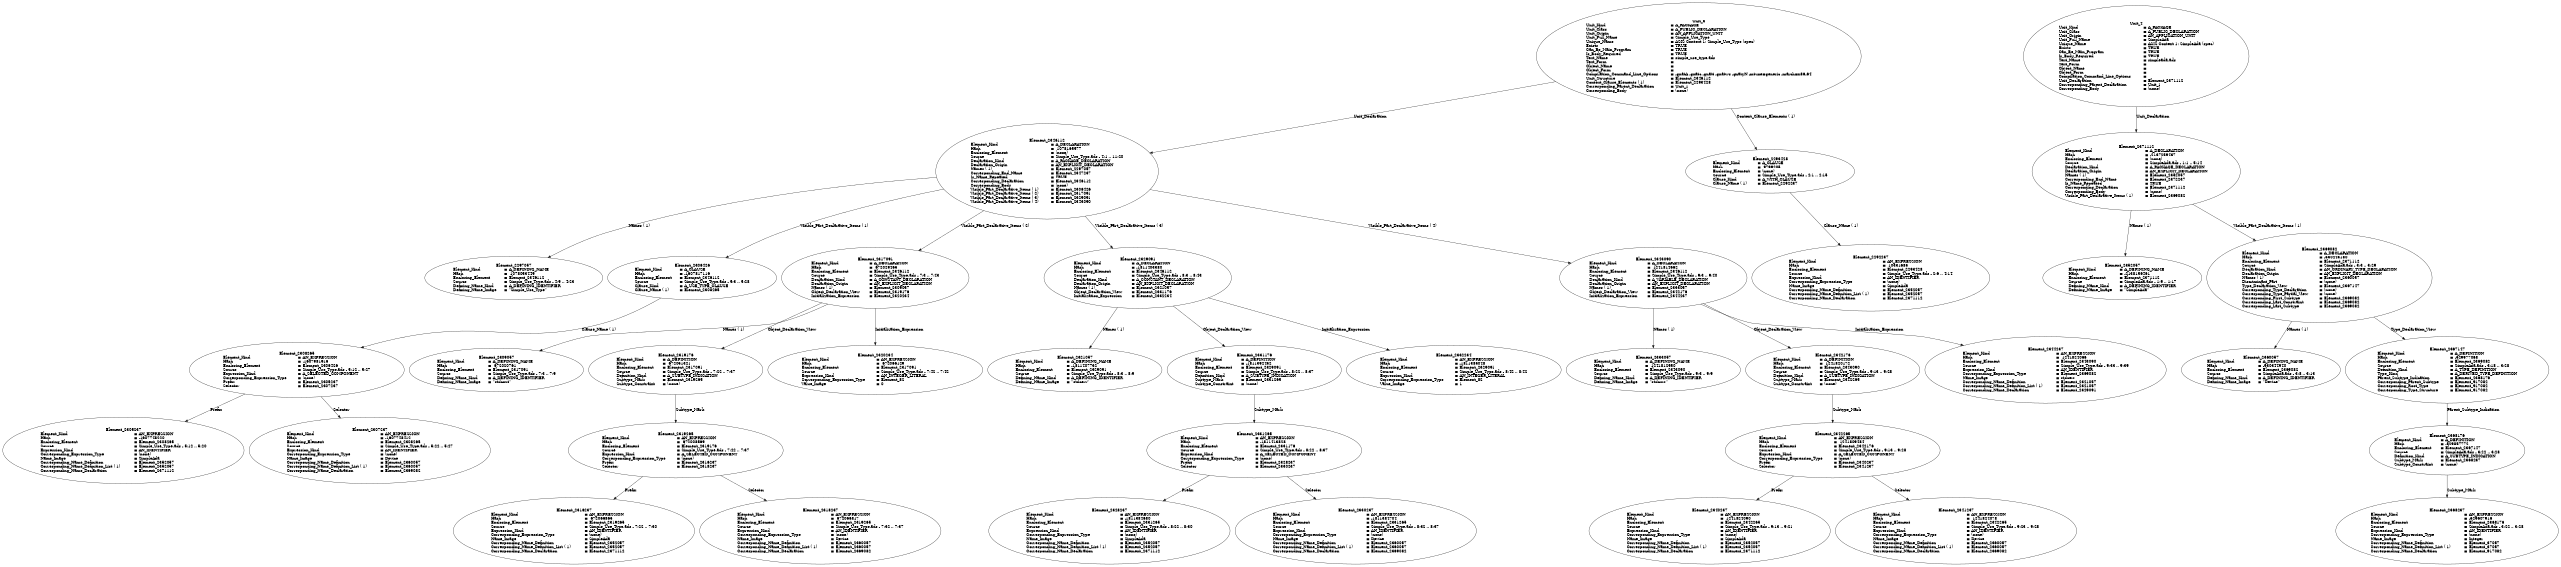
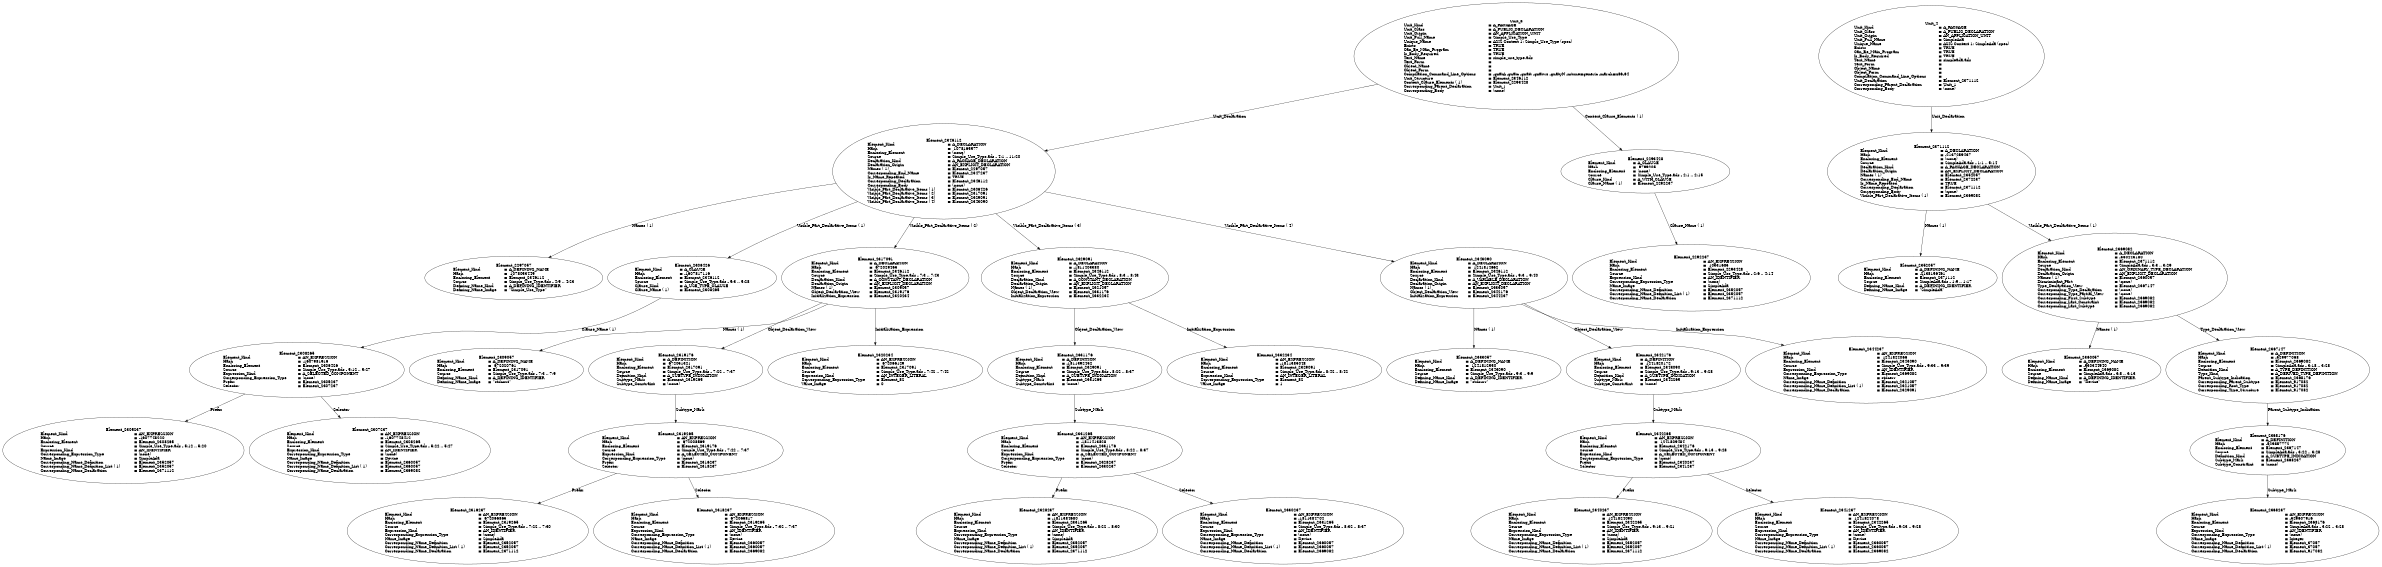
(1075, 370) -> none
